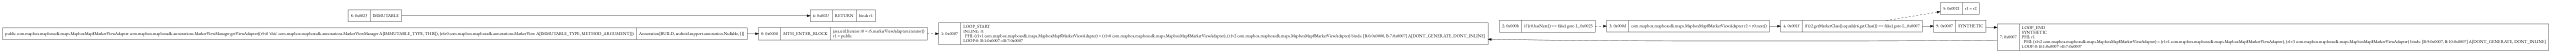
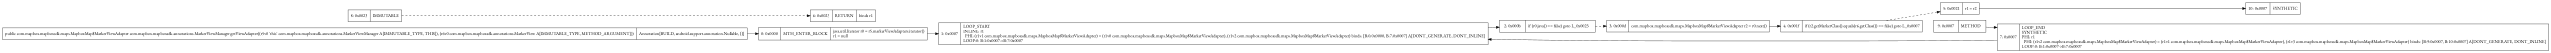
none -> (2273, 9)
(604, 16) -> (604, 16)
(1559, 26) -> (1559, 26)
(1926, 26) -> none
(1971, 26) -> (1971, 26)
none -> (1492, 27)
(931, 34) -> (931, 34)
(843, 36) -> (840, 36)
